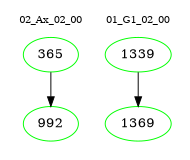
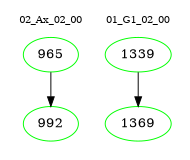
(51, 55) -> (51, 55)
